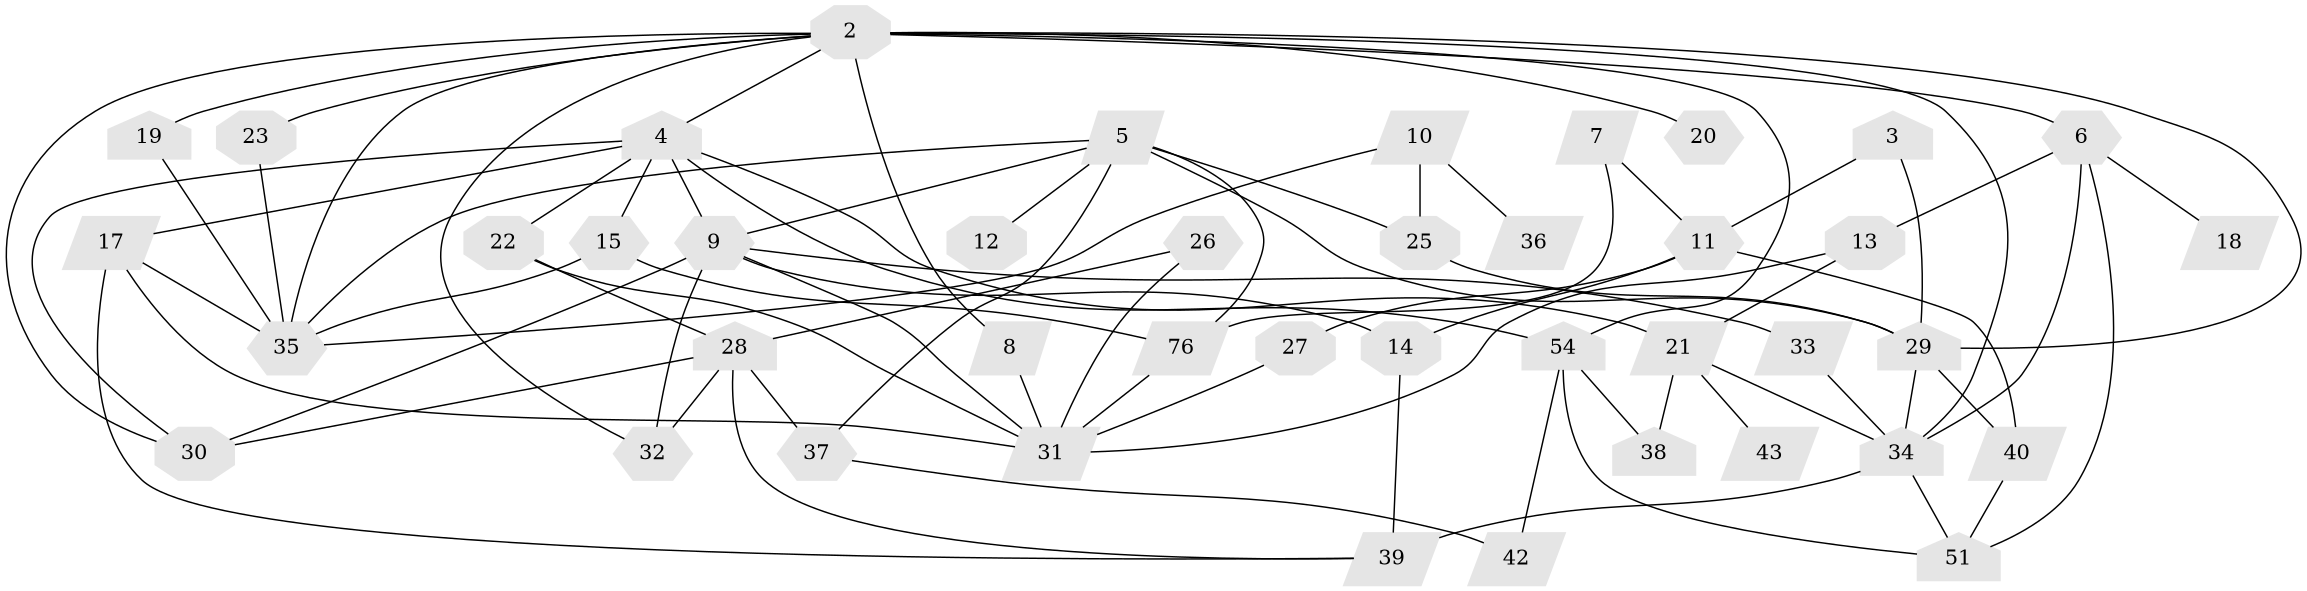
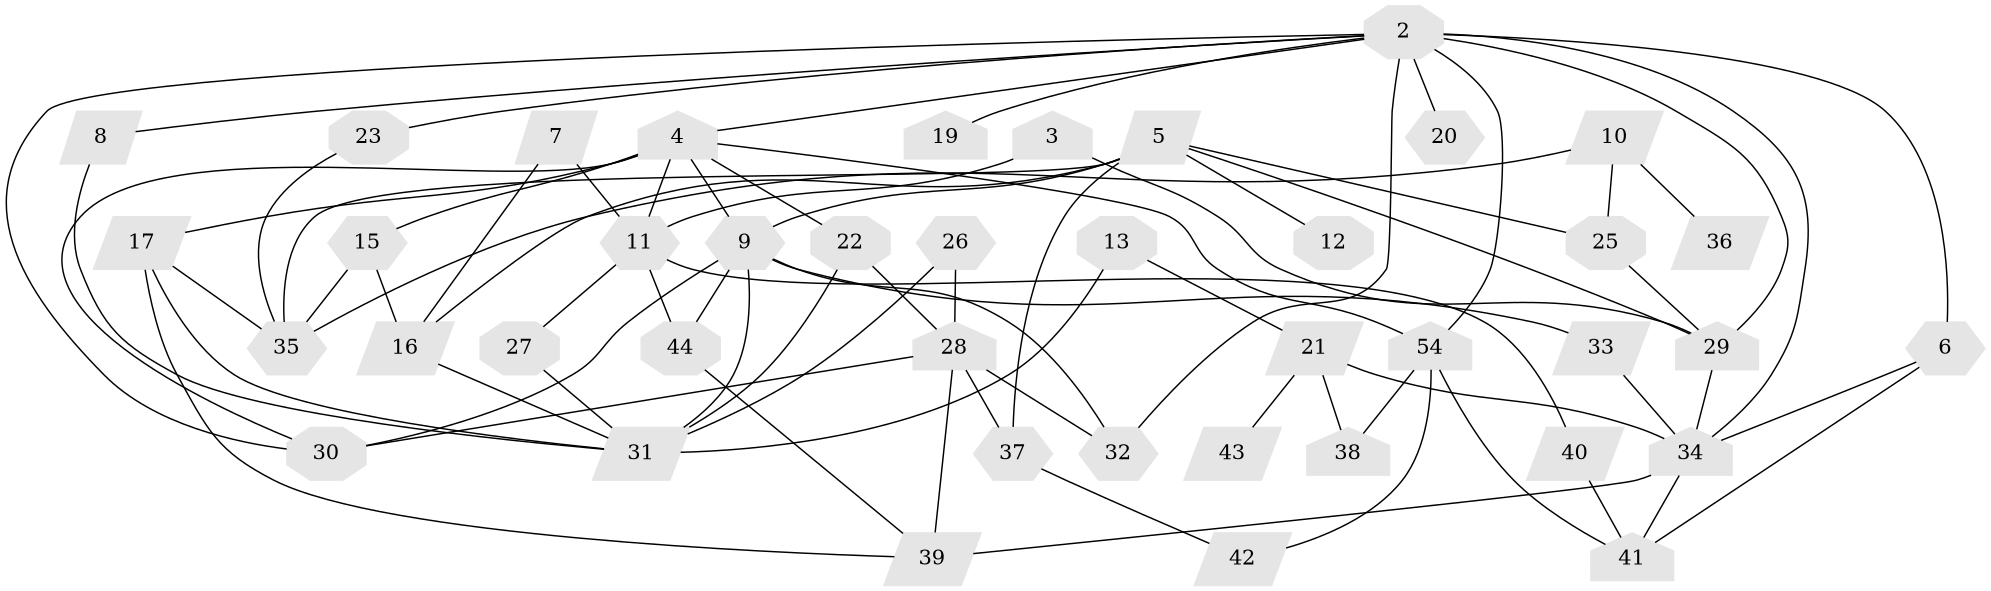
(436, 94) -> none
(1975, 190) -> none
(216, 240) -> none
(2230, 243) -> none
(1355, 300) -> (660, 188)
(1181, 348) -> (405, 348)
(1401, 348) -> (681, 348)
(1969, 402) -> none
(1959, 559) -> (1632, 559)
